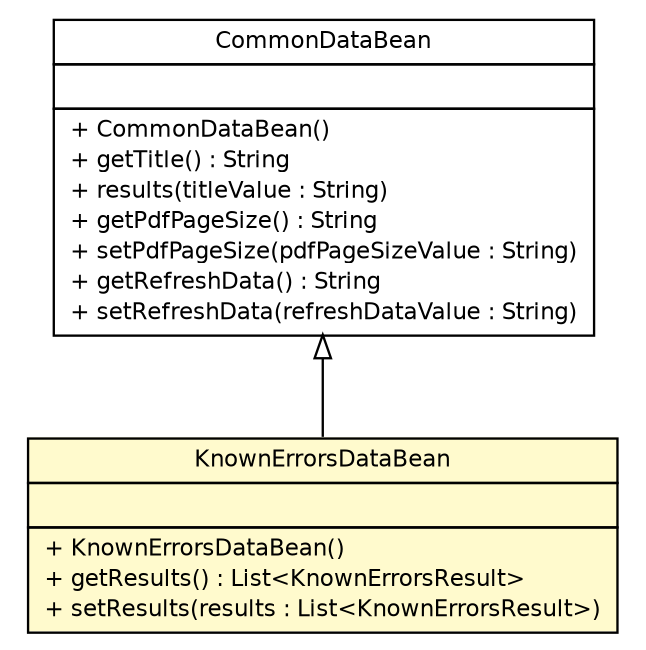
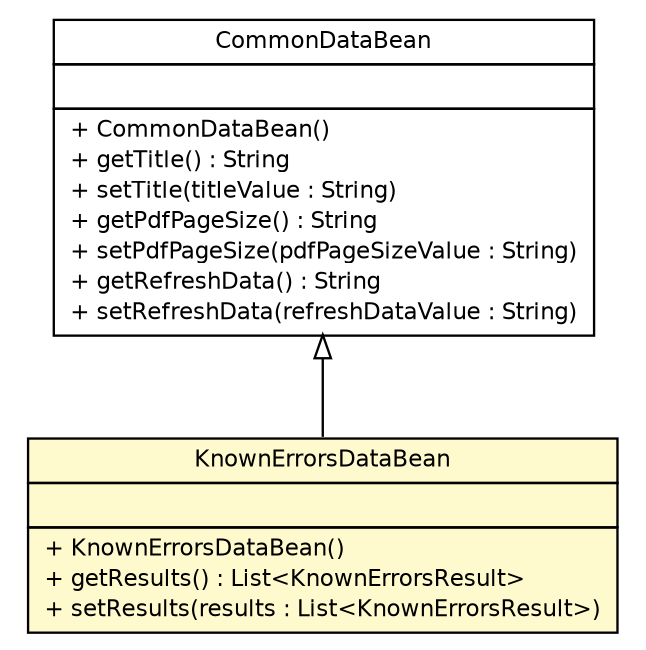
(229, 191) -> (234, 191)
